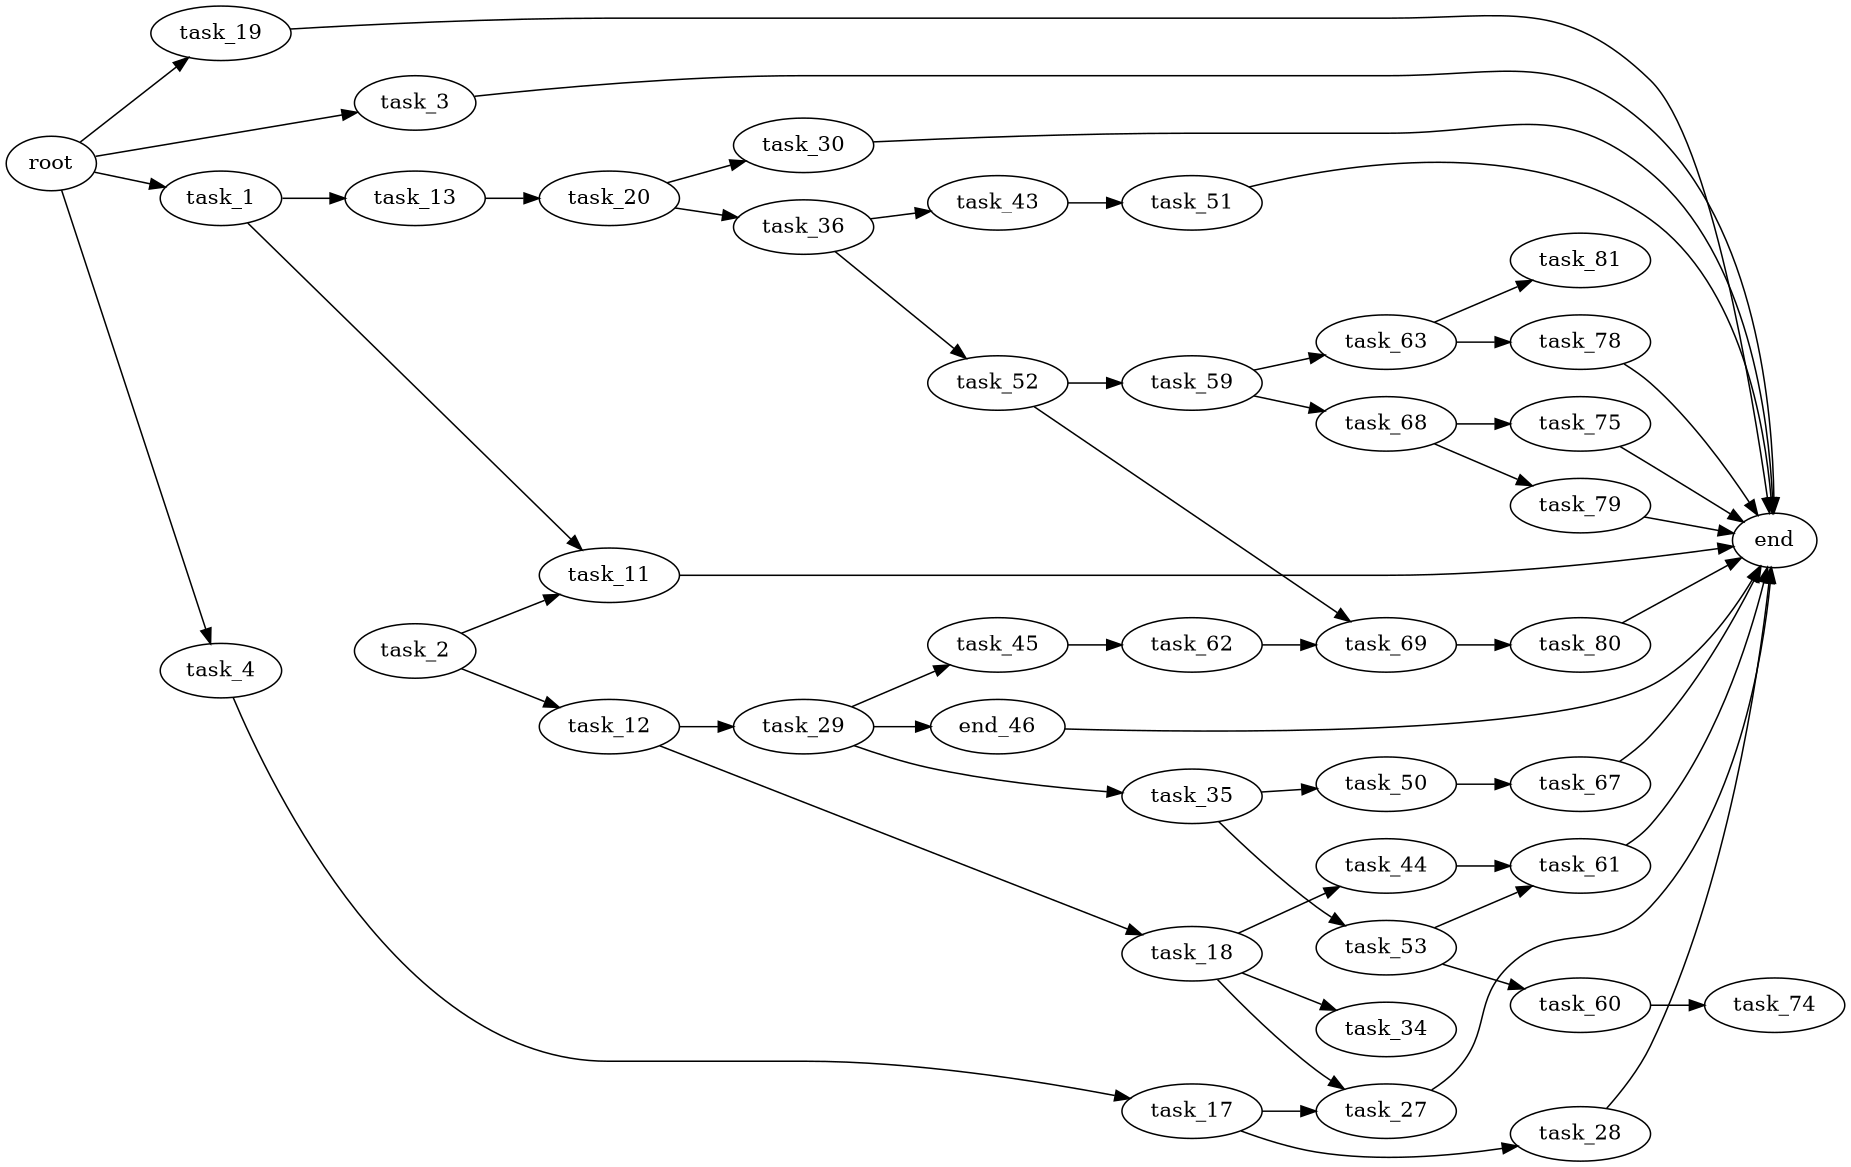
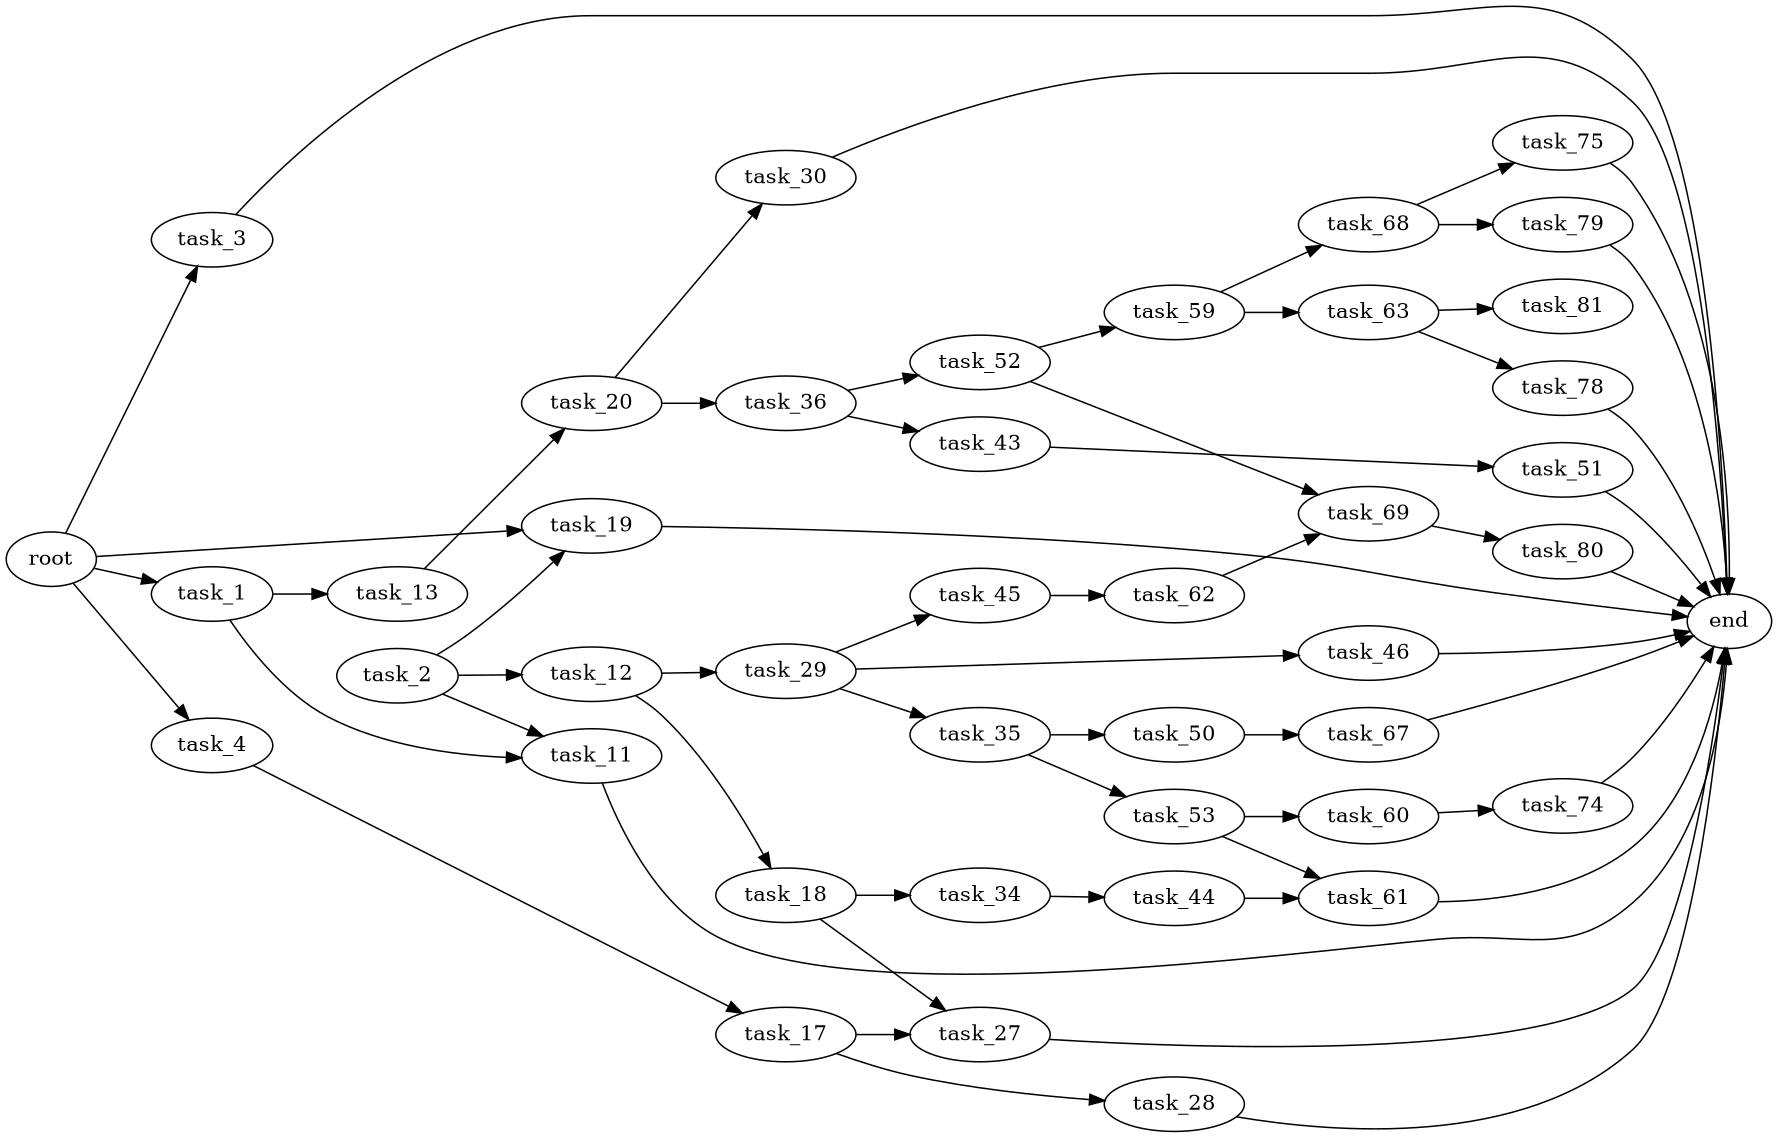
none -> (497, 611)
(998, 727) -> (1369, 653)
none -> (1660, 727)
(1282, 913) -> (1069, 897)
